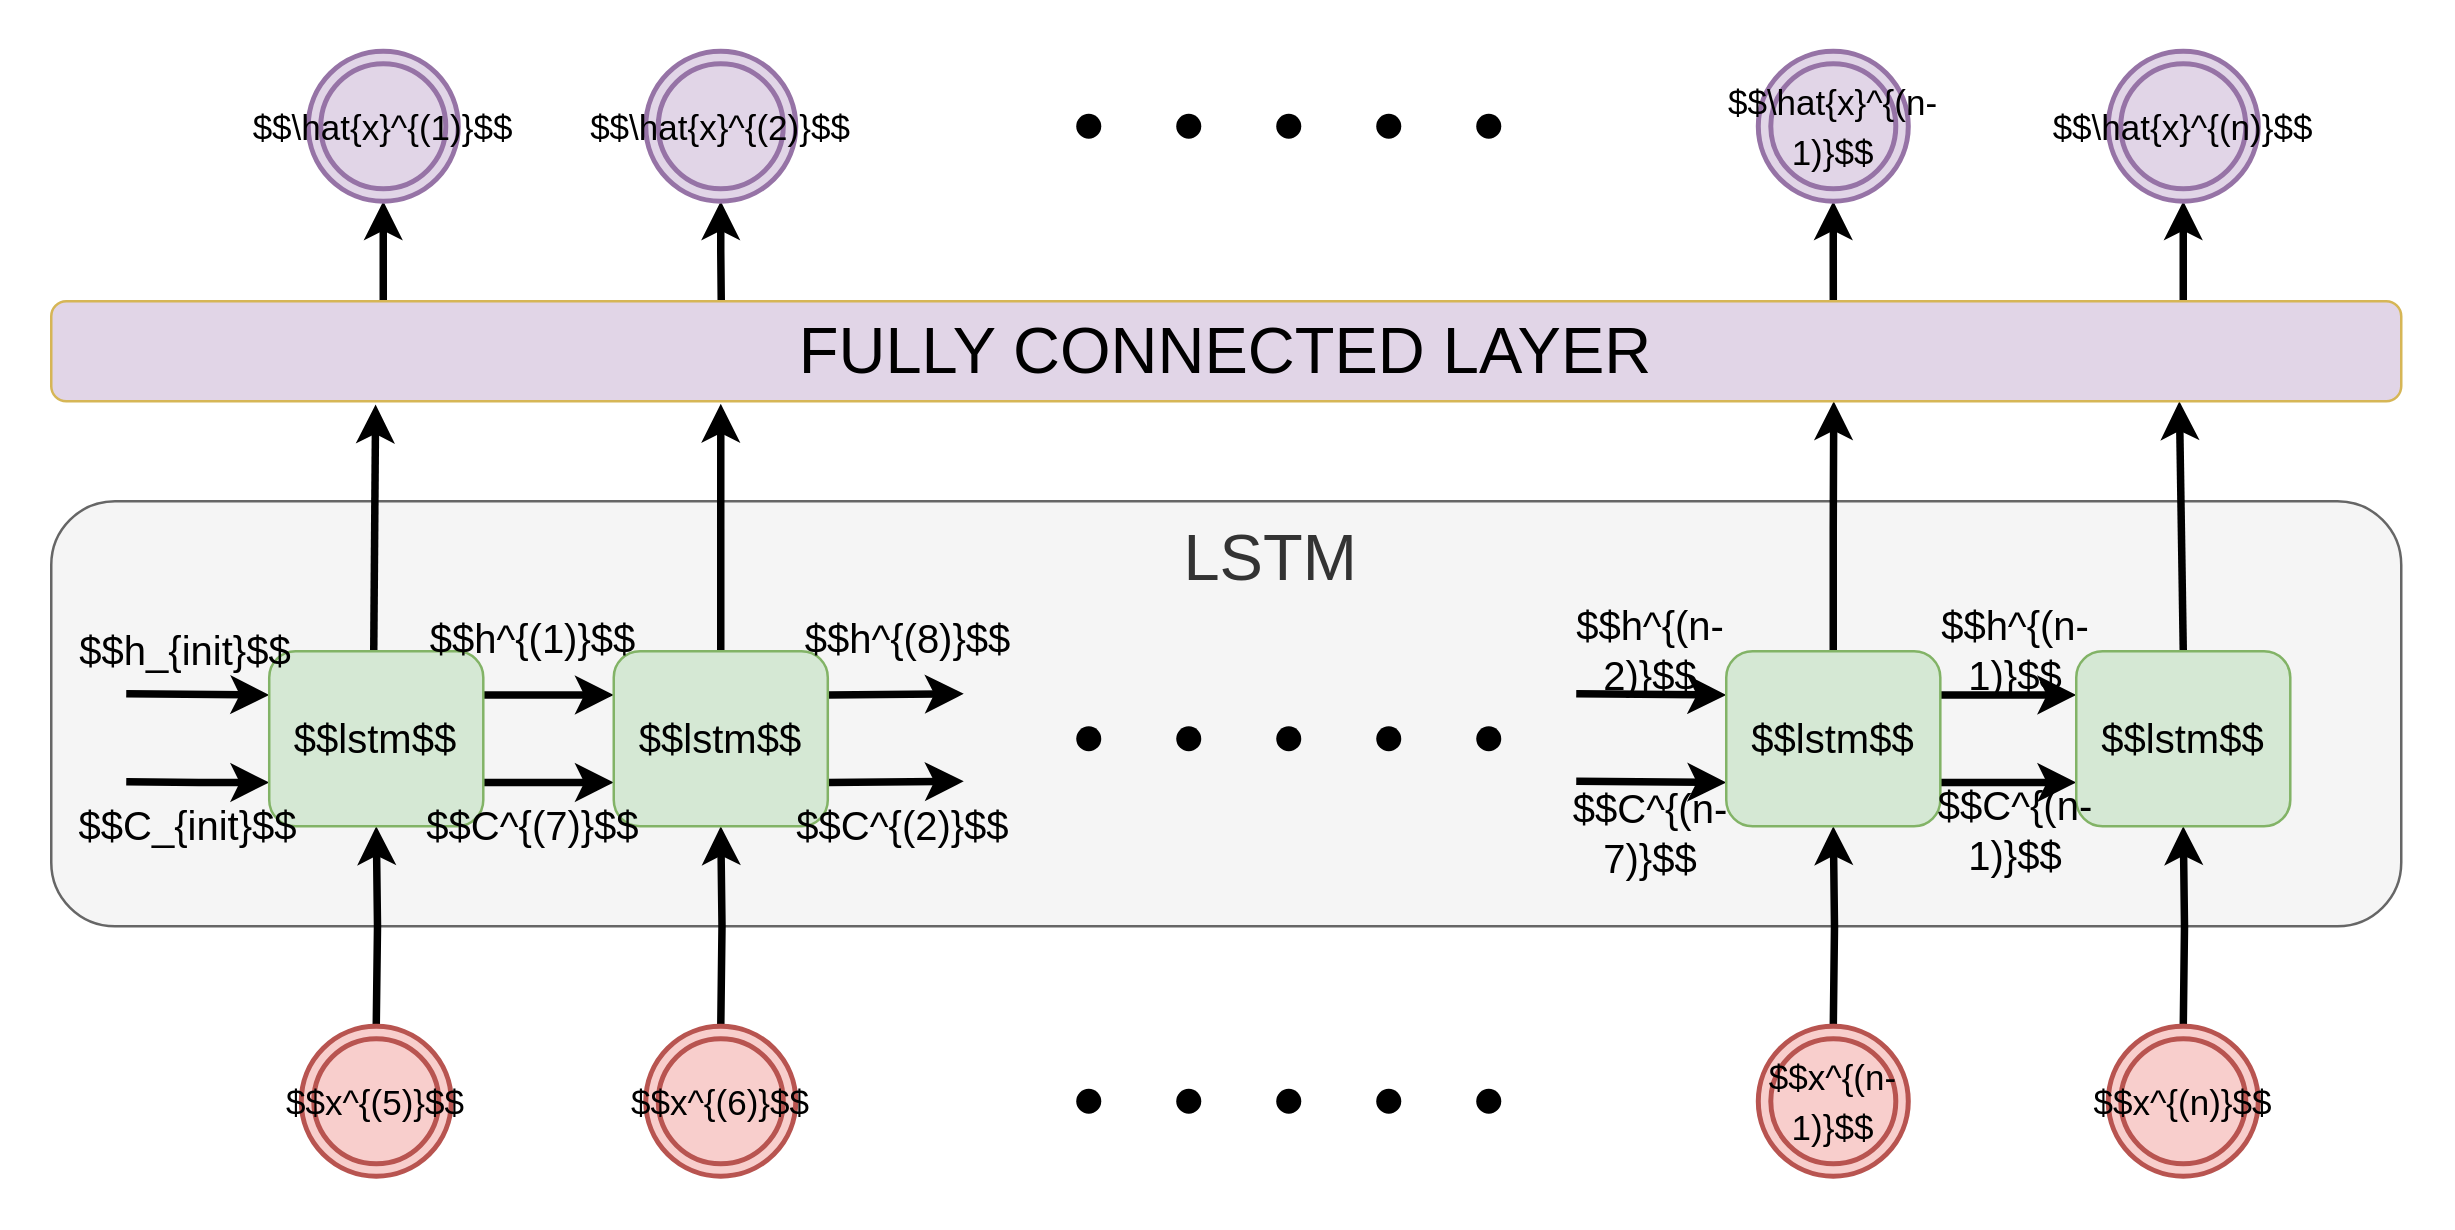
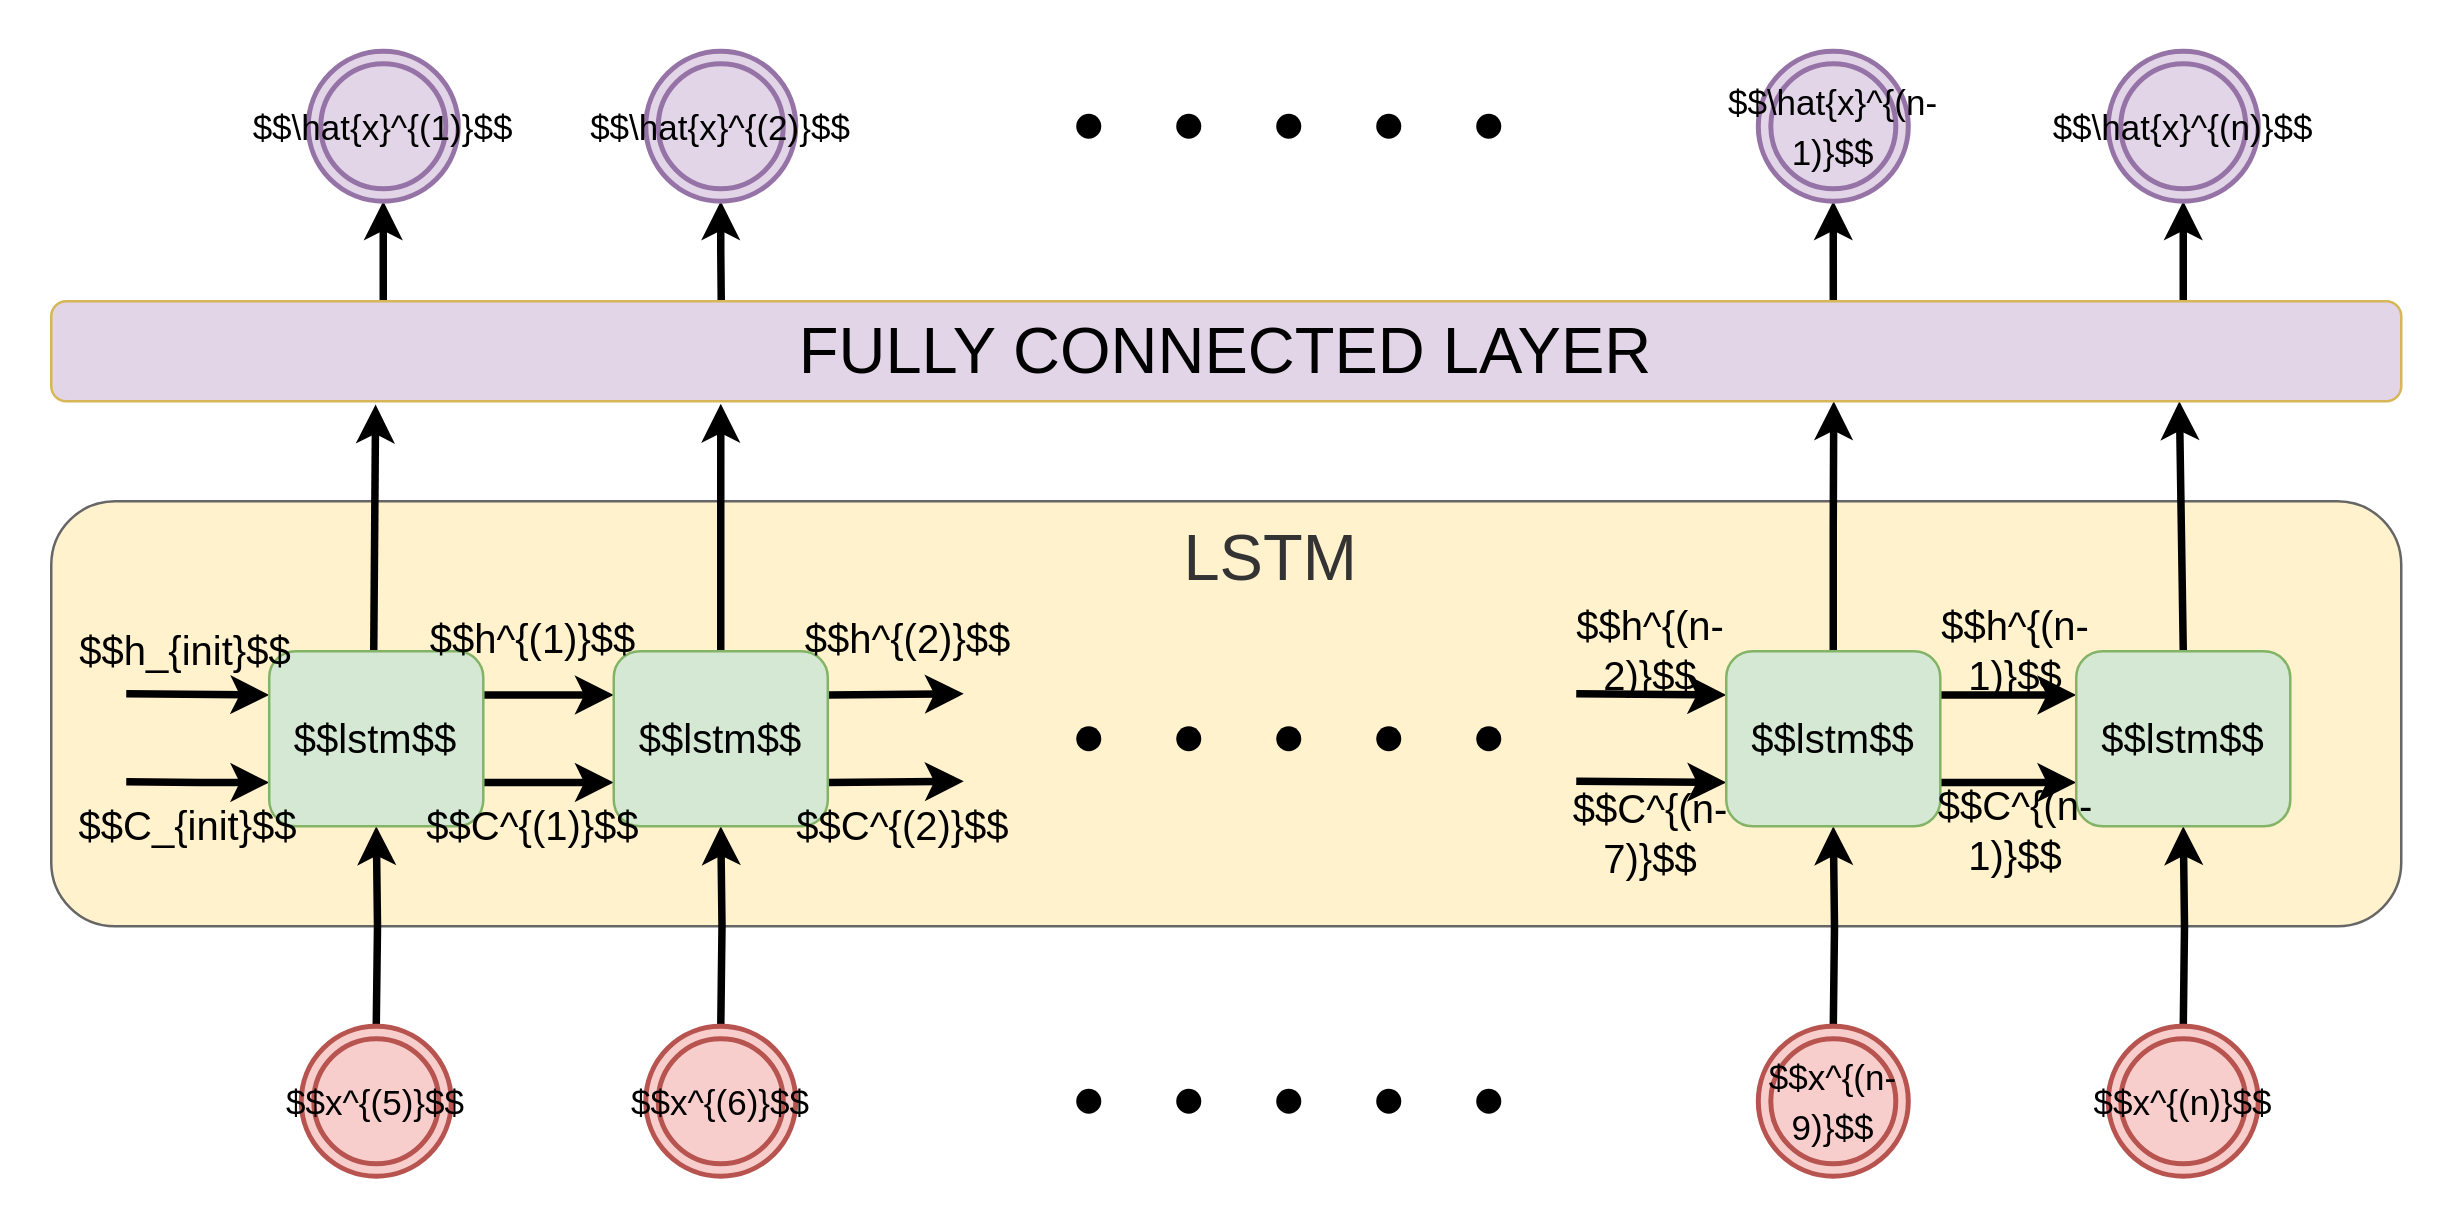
(909, 639) -> (909, 639)
(1226, 714) -> (1226, 714)
(534, 826) -> (534, 826)
(1834, 1101) -> (1834, 1101)
